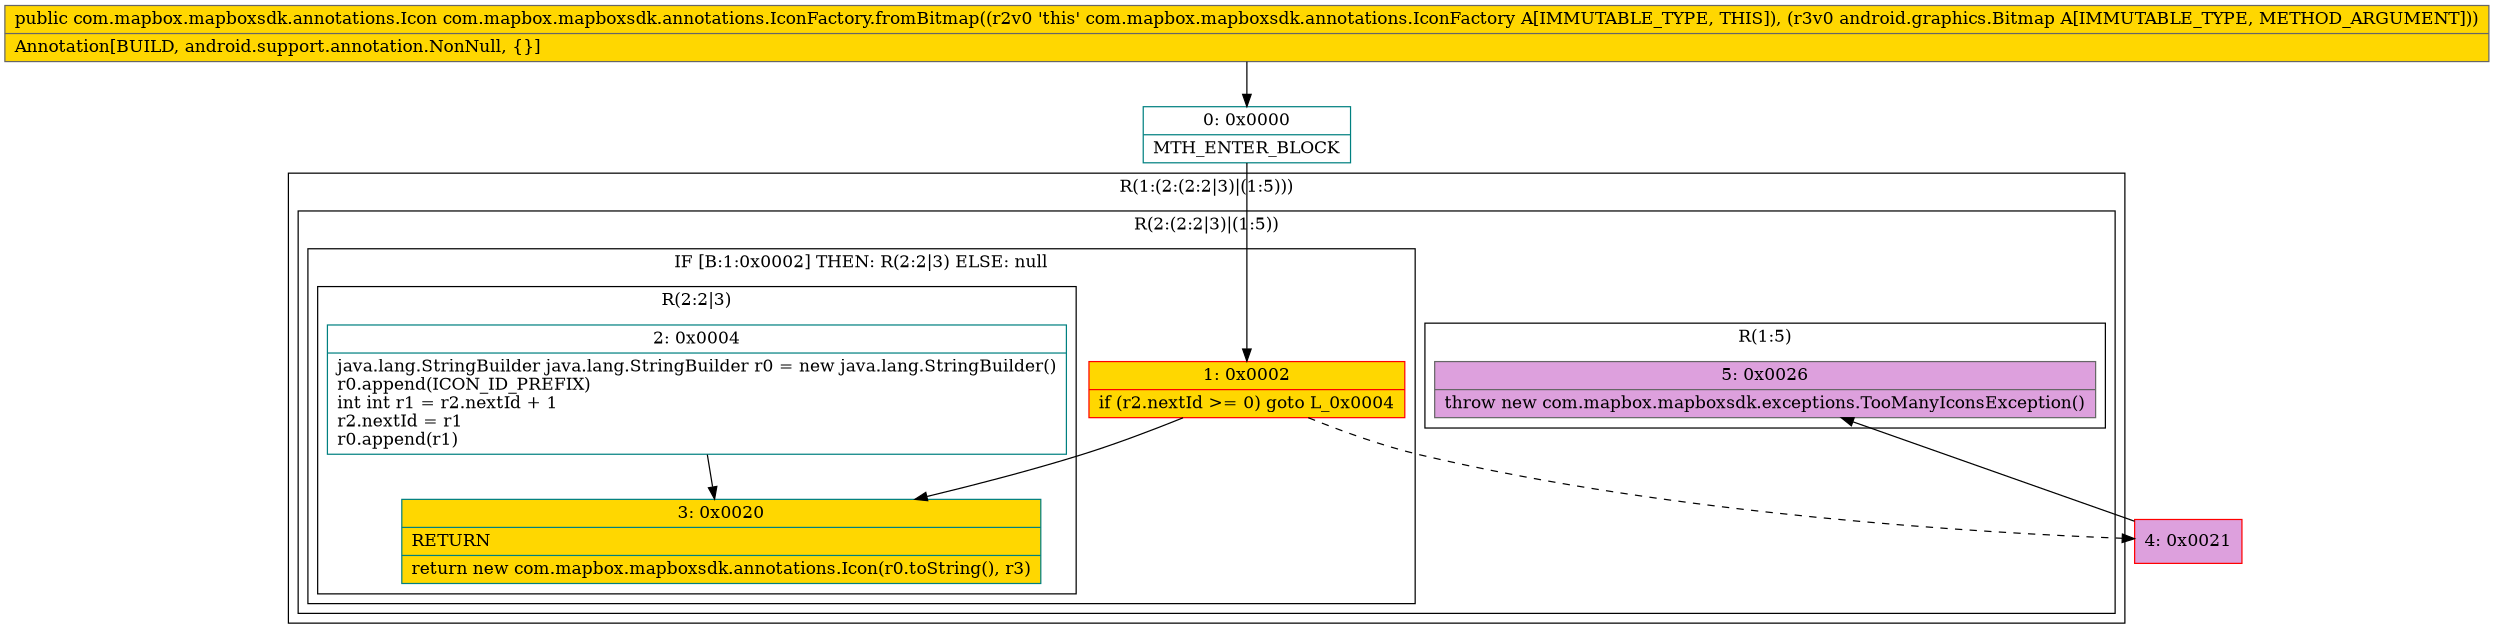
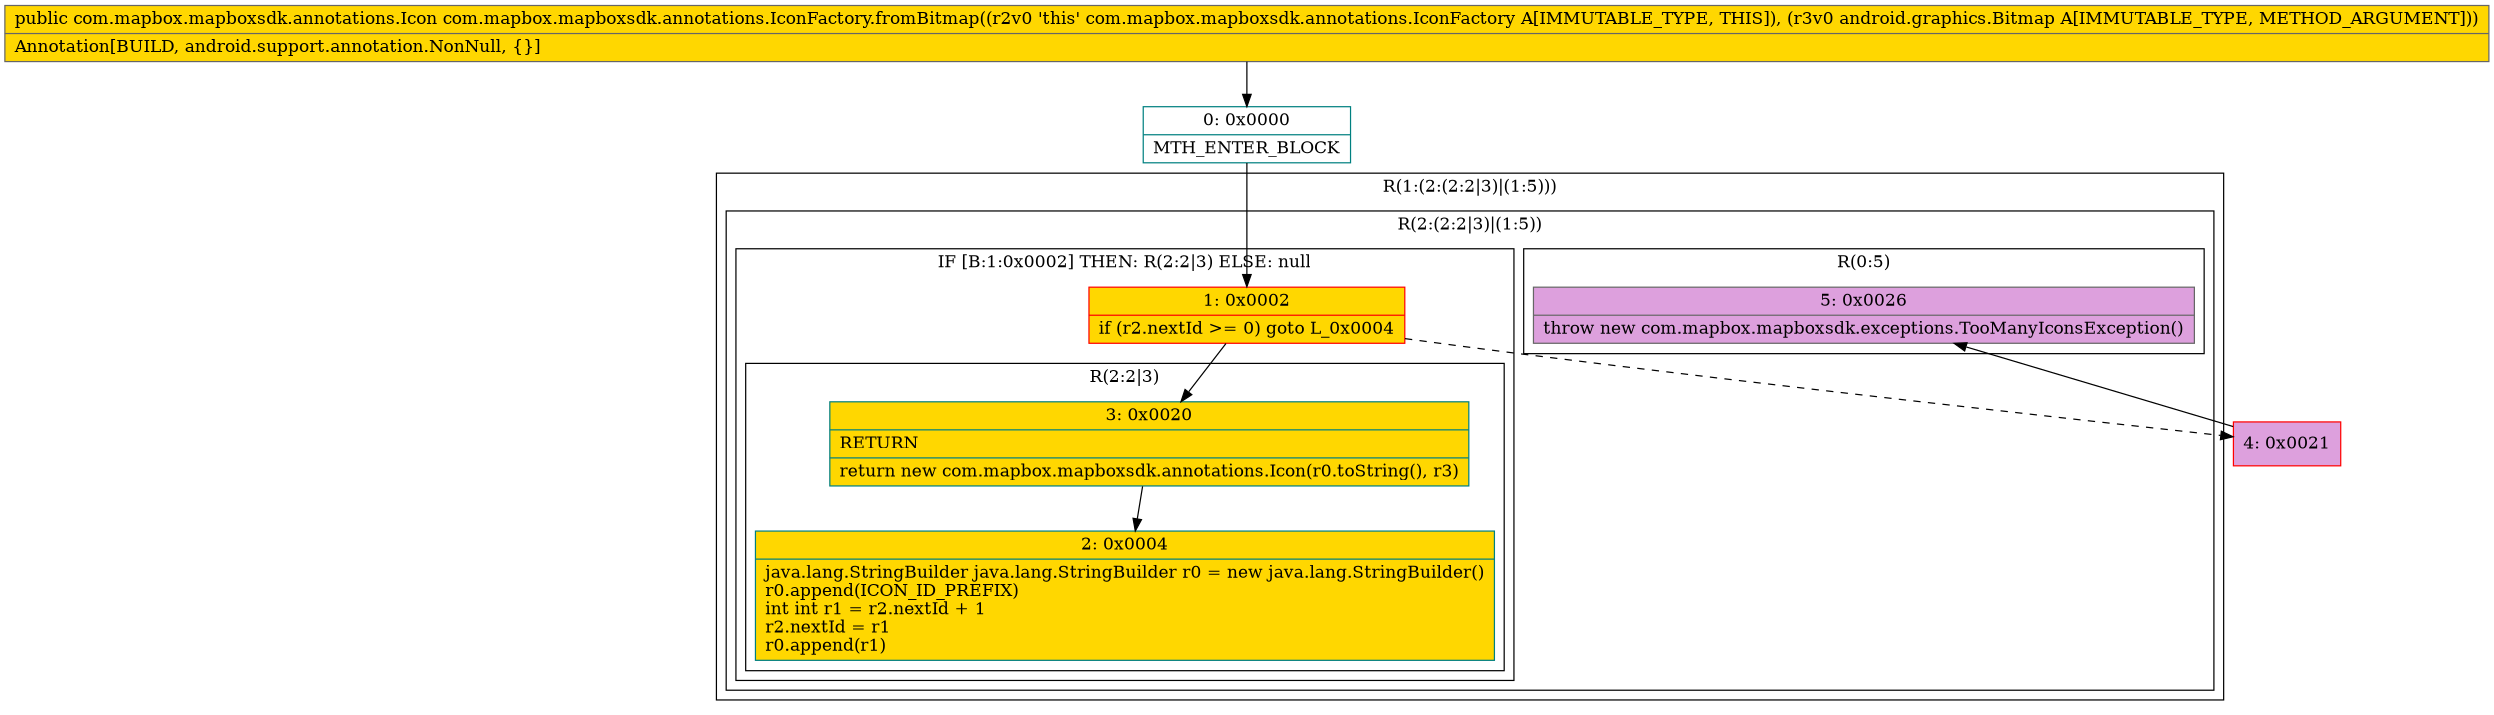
(1765, 337) -> (1864, 263)
(697, 390) -> (1125, 596)
(710, 471) -> (1140, 503)
